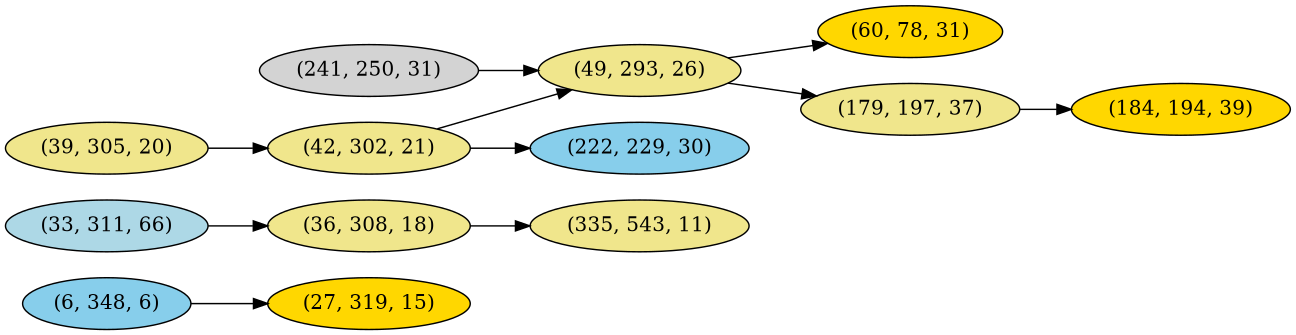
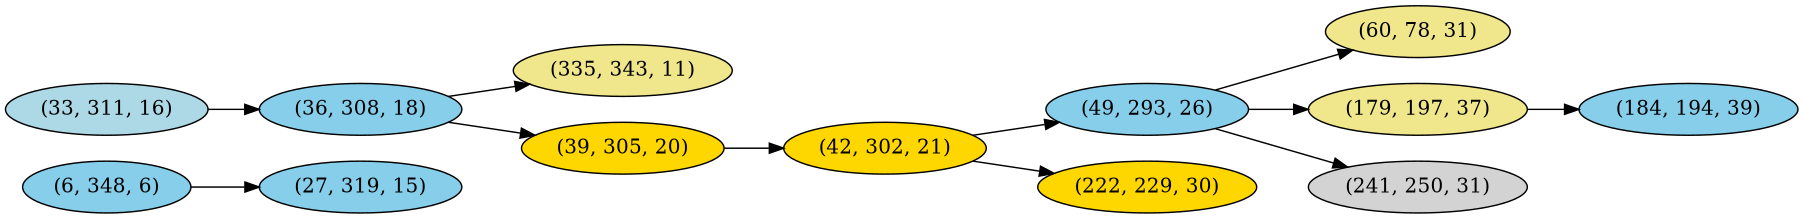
(910, 32) -> (1418, 32)
(501, 71) -> (1274, 146)
(640, 71) -> (1147, 109)
(1181, 109) -> (1689, 109)
none -> (484, 128)
(107, 148) -> (623, 148)
(369, 148) -> (885, 148)
(640, 148) -> (1147, 187)
(107, 226) -> (107, 109)
(369, 226) -> (361, 109)
(640, 226) -> (623, 71)
(369, 304) -> (361, 187)
